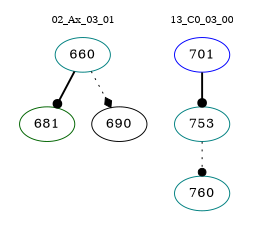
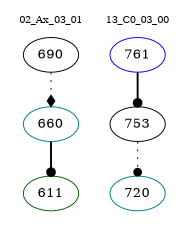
(202, 55) -> (138, 55)
(98, 84) -> (51, 84)
(47, 124) -> (51, 193)
(202, 124) -> (138, 124)
(202, 193) -> (138, 193)
